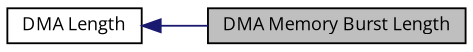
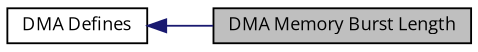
(75, 26) -> (77, 26)
